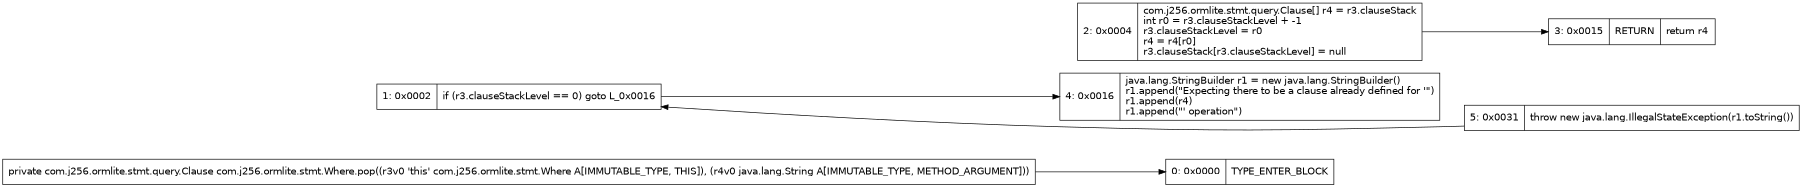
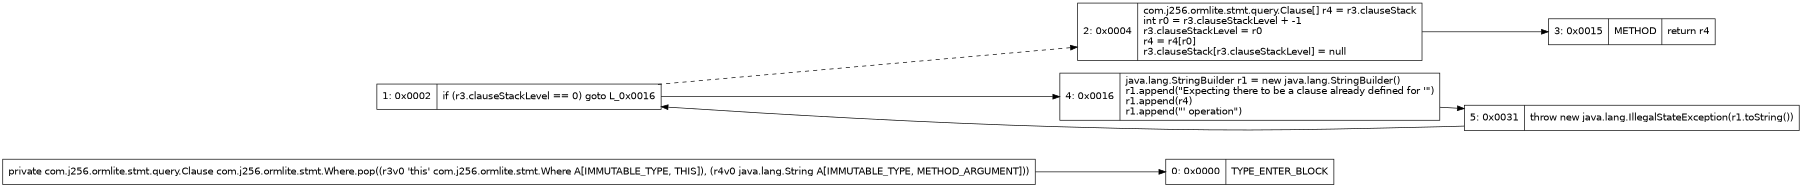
(1635, 31) -> (1635, 31)
none -> (864, 66)
none -> (1449, 108)
